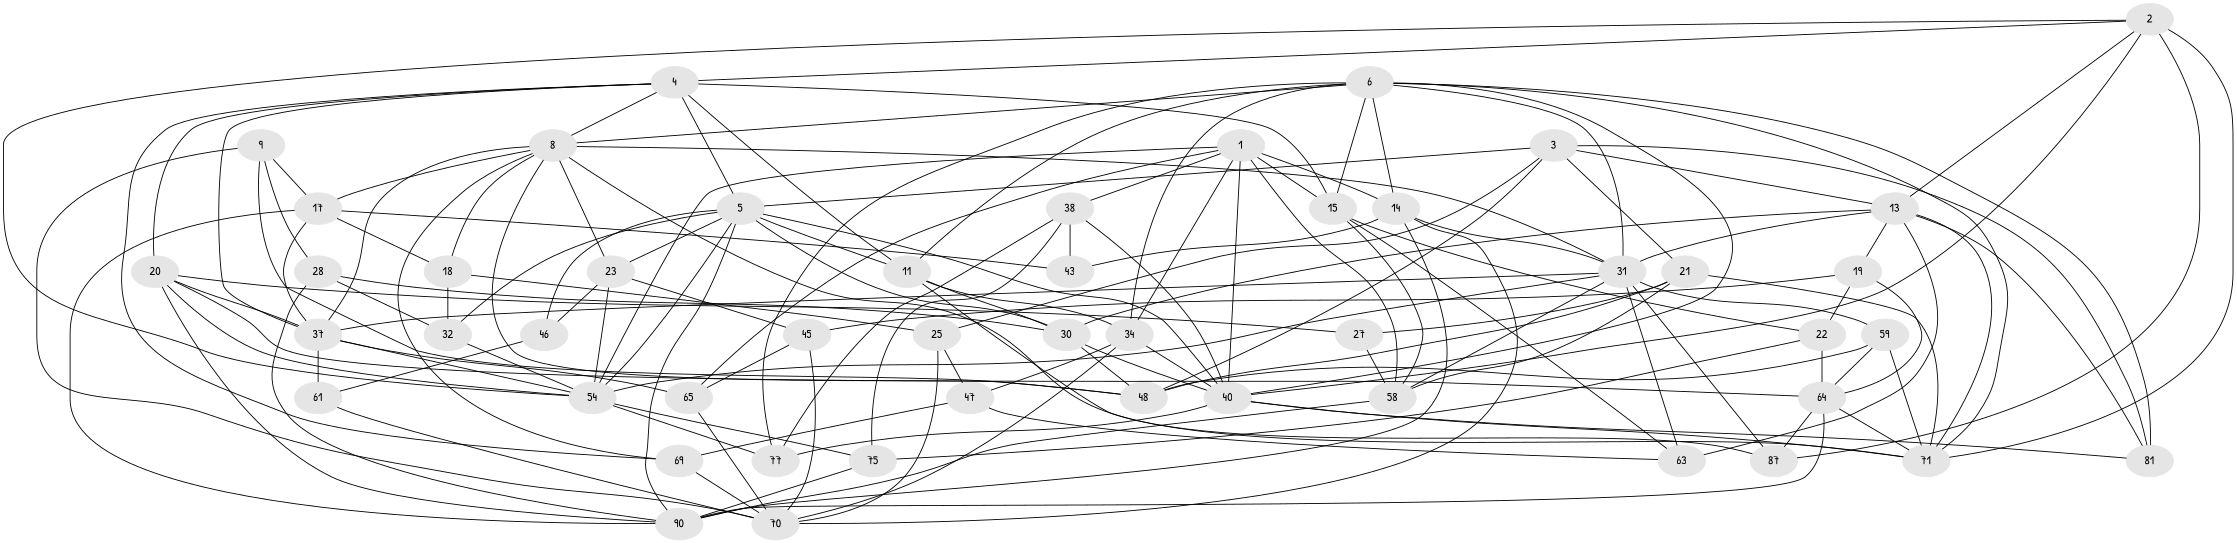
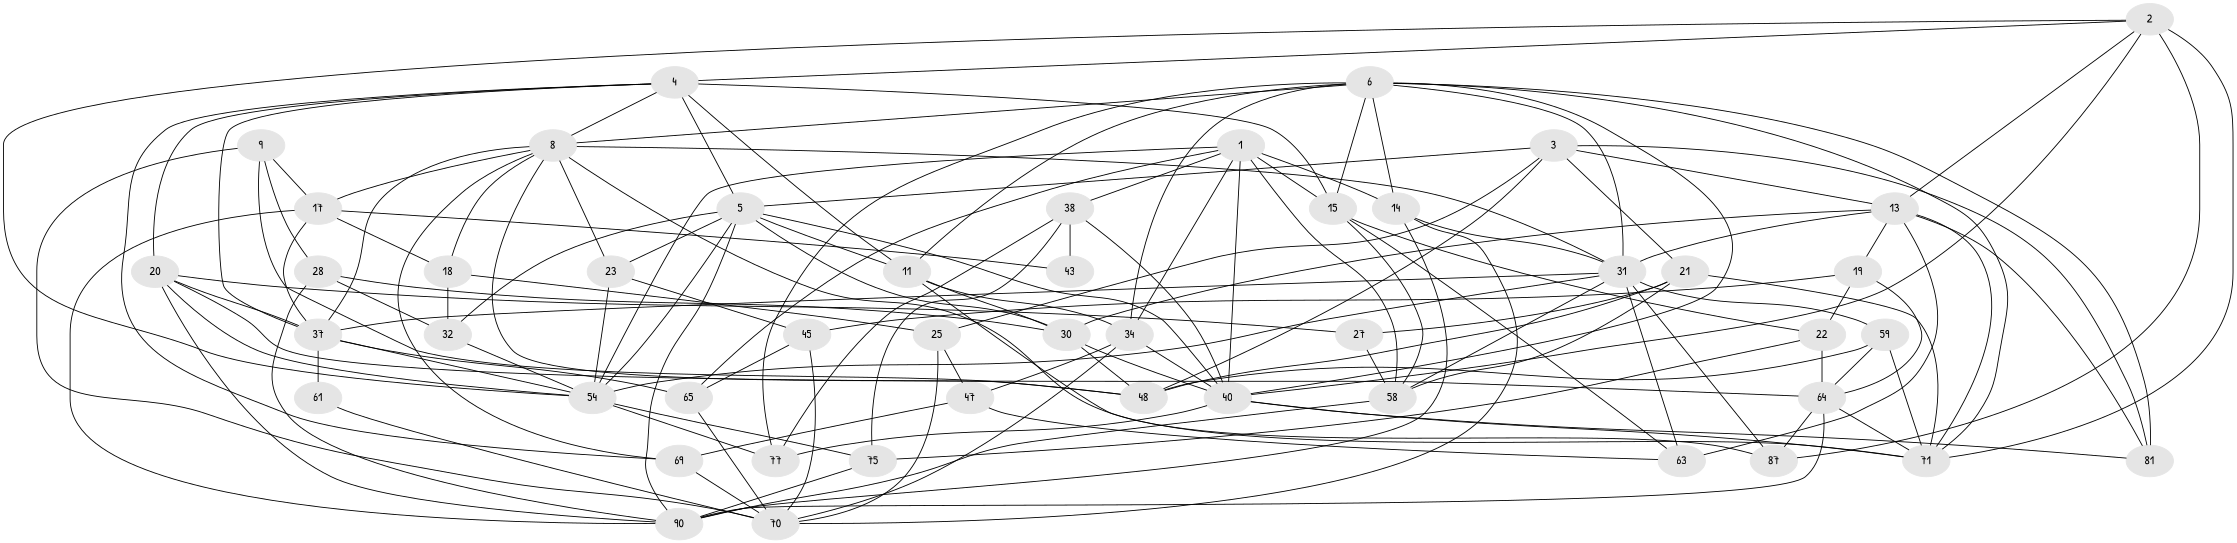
(1243, 245) -> none
(544, 335) -> none
